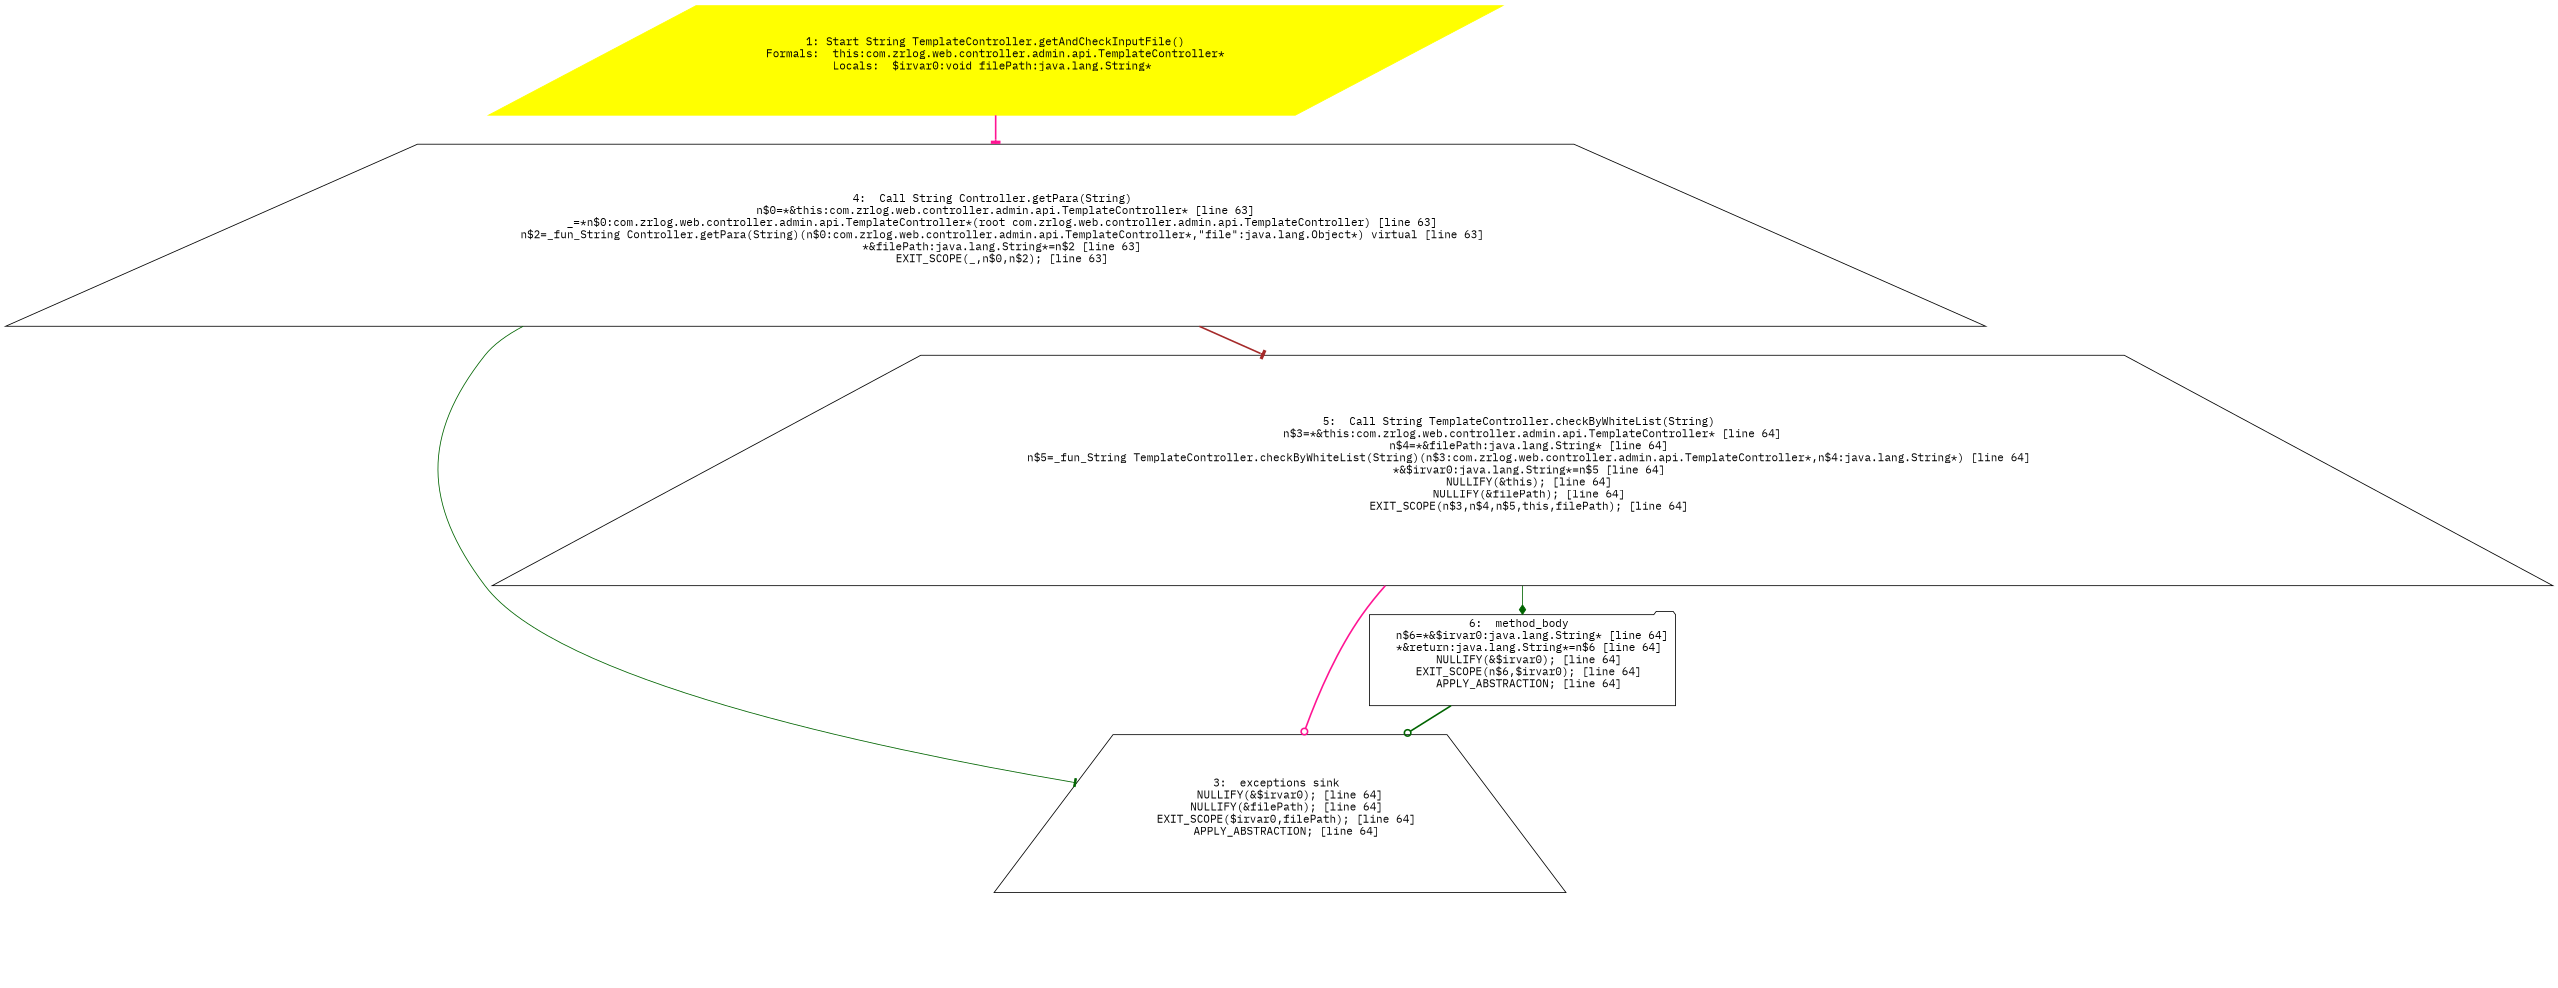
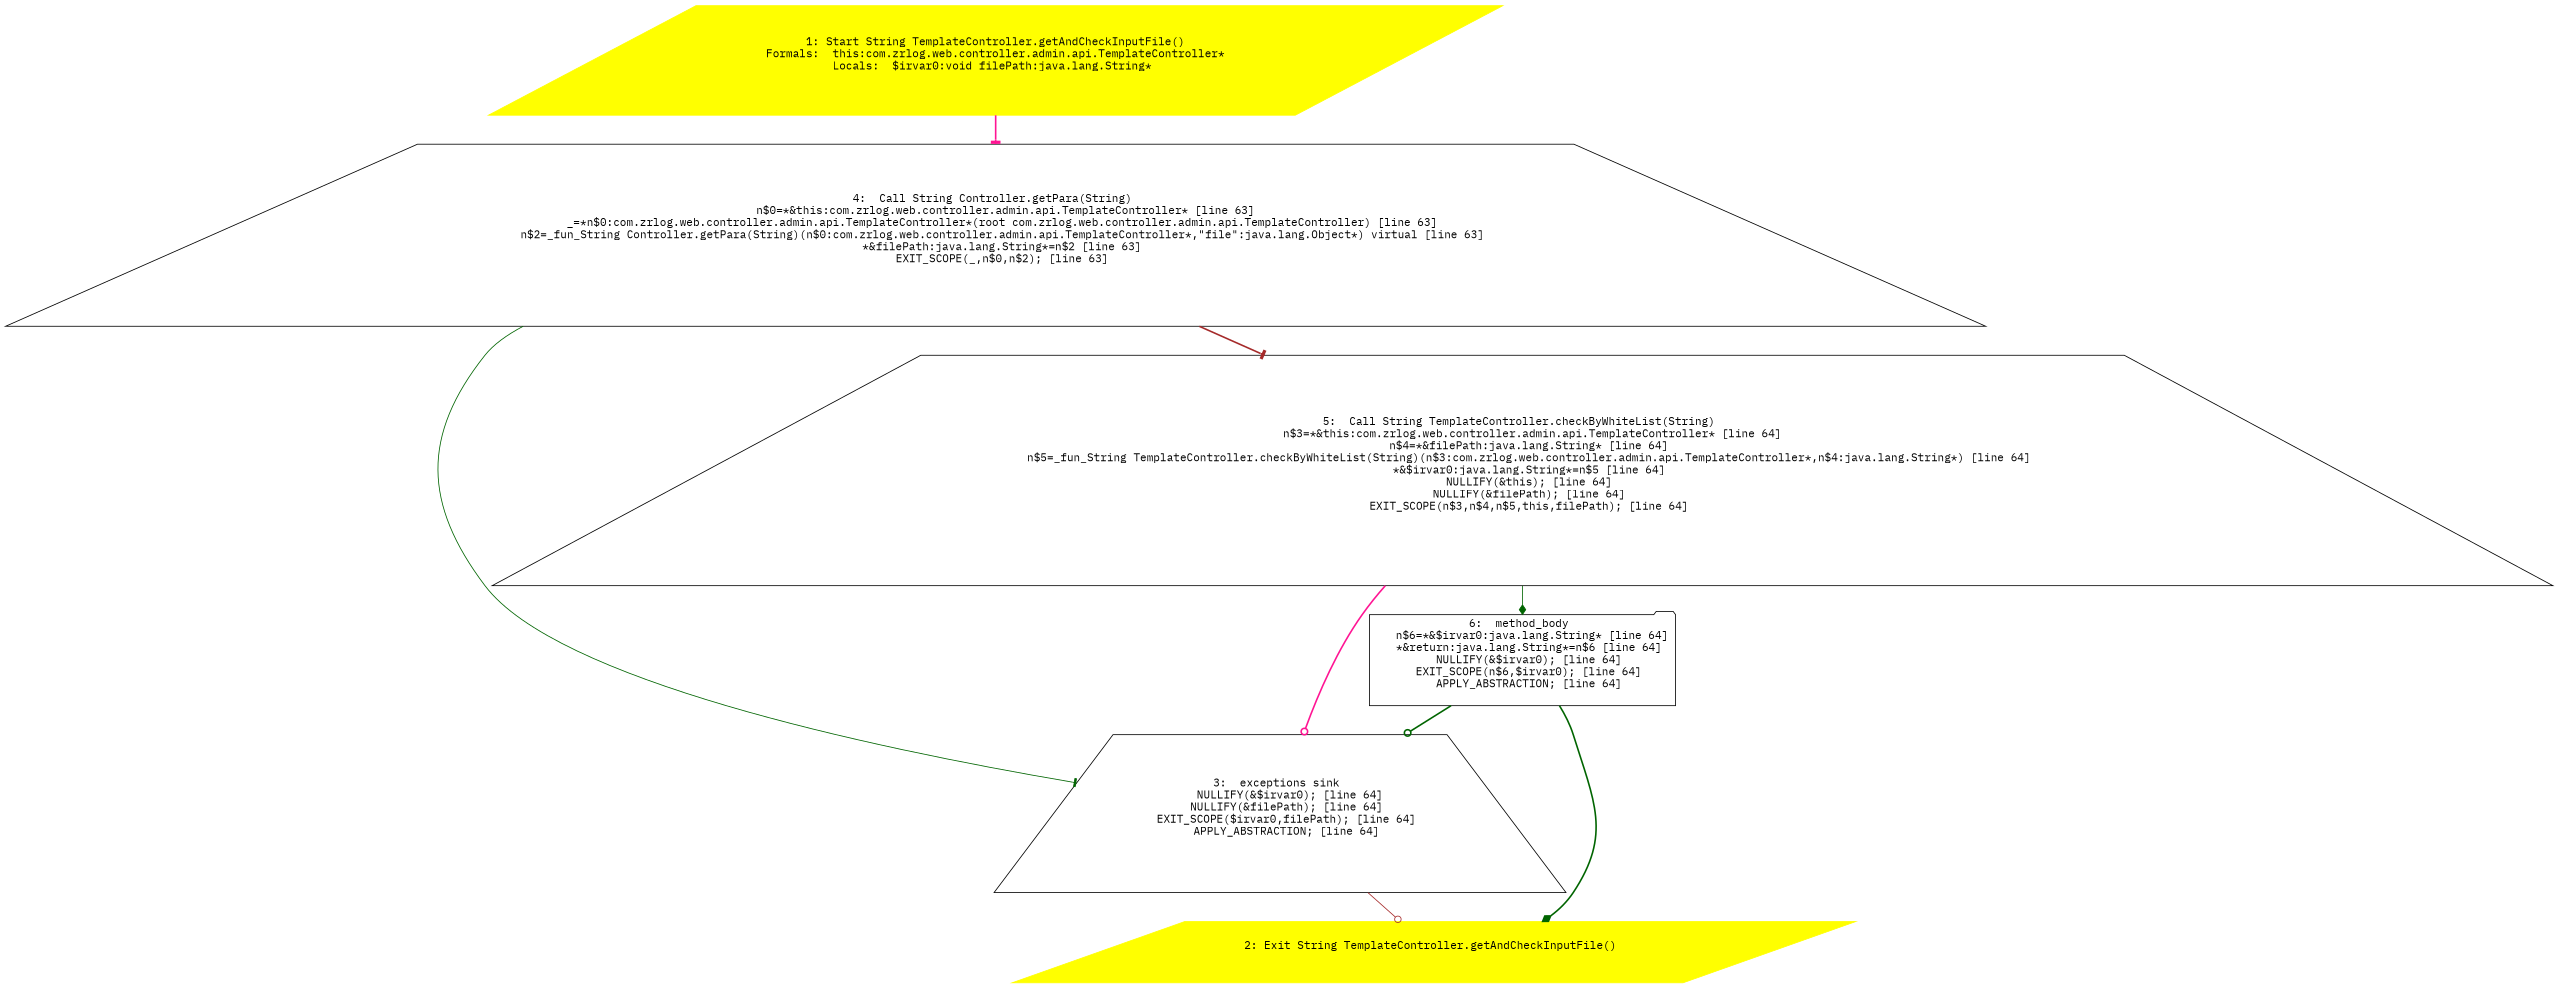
none -> (1434, 952)
